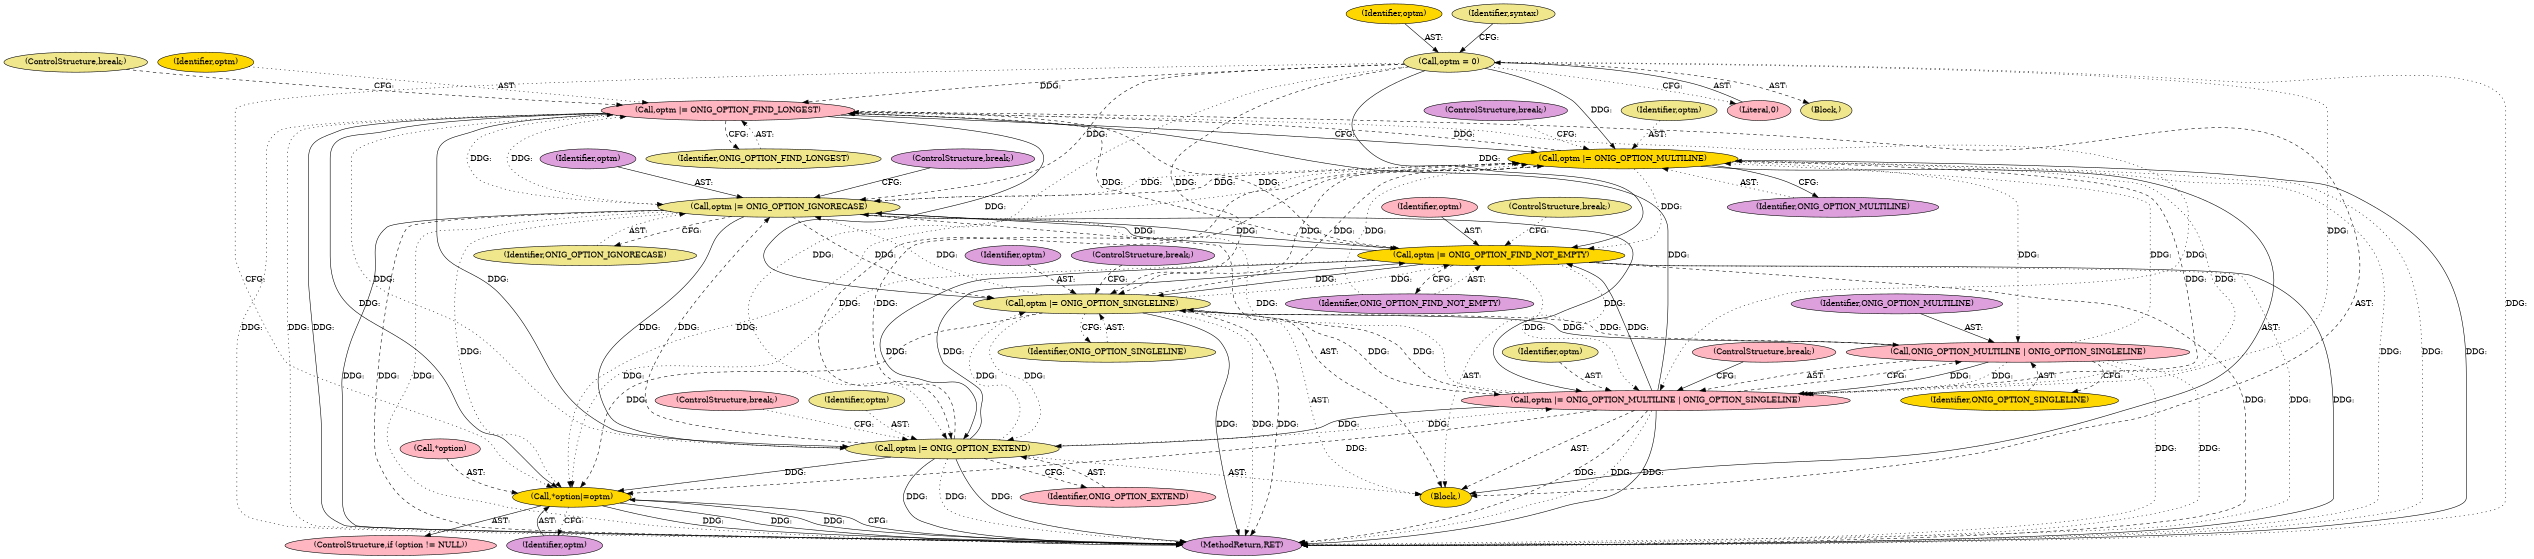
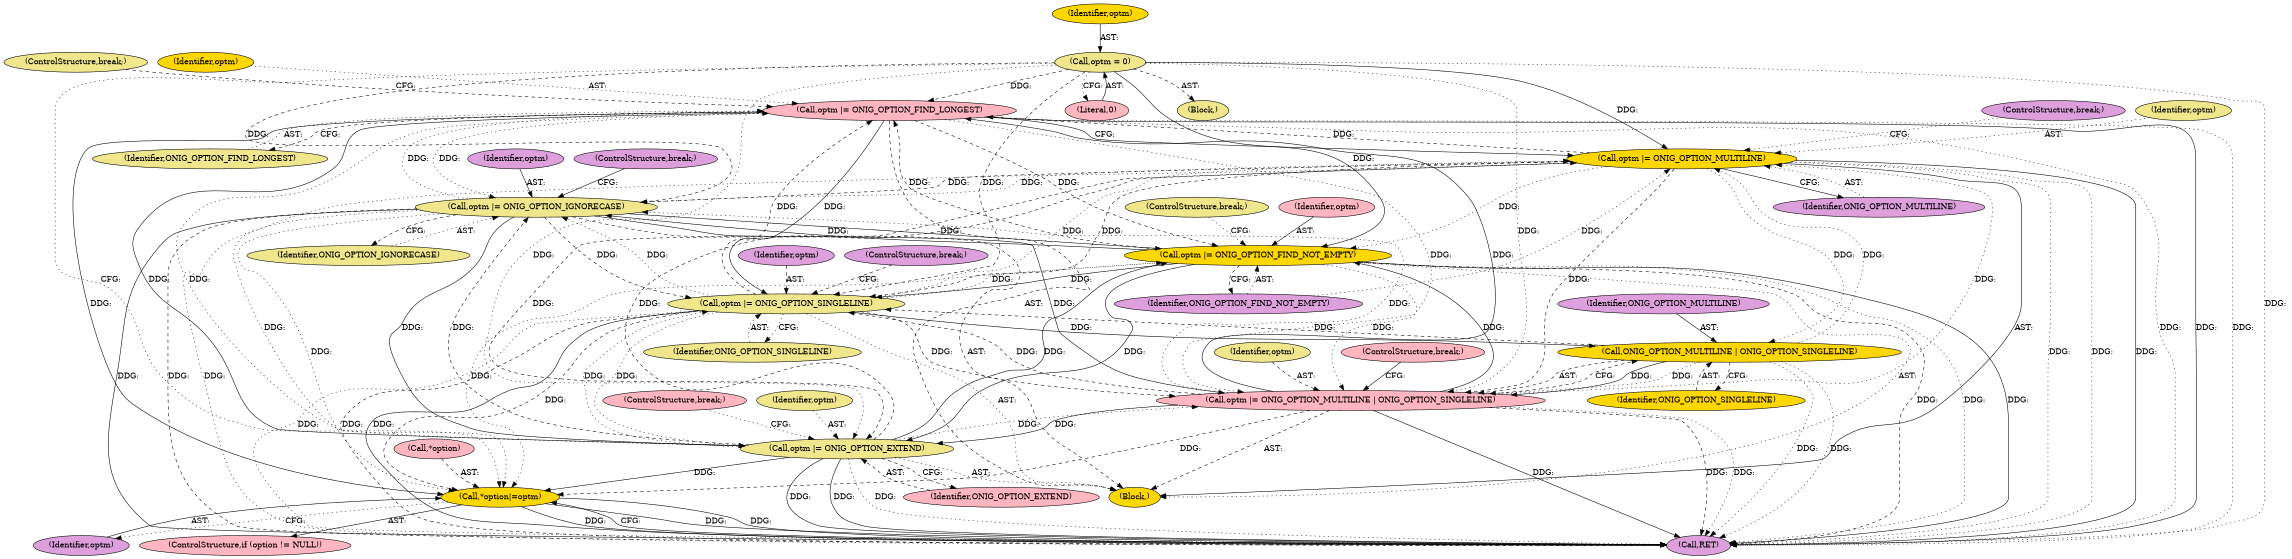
(1504, 14) -> none
none -> (771, 209)
(1332, 230) -> (1135, 188)
(2018, 352) -> (1730, 352)
(1242, 546) -> (1699, 546)
